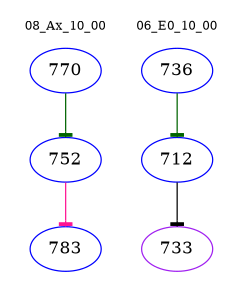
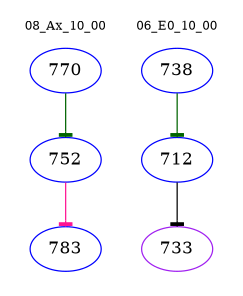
(177, 71) -> (177, 71)
